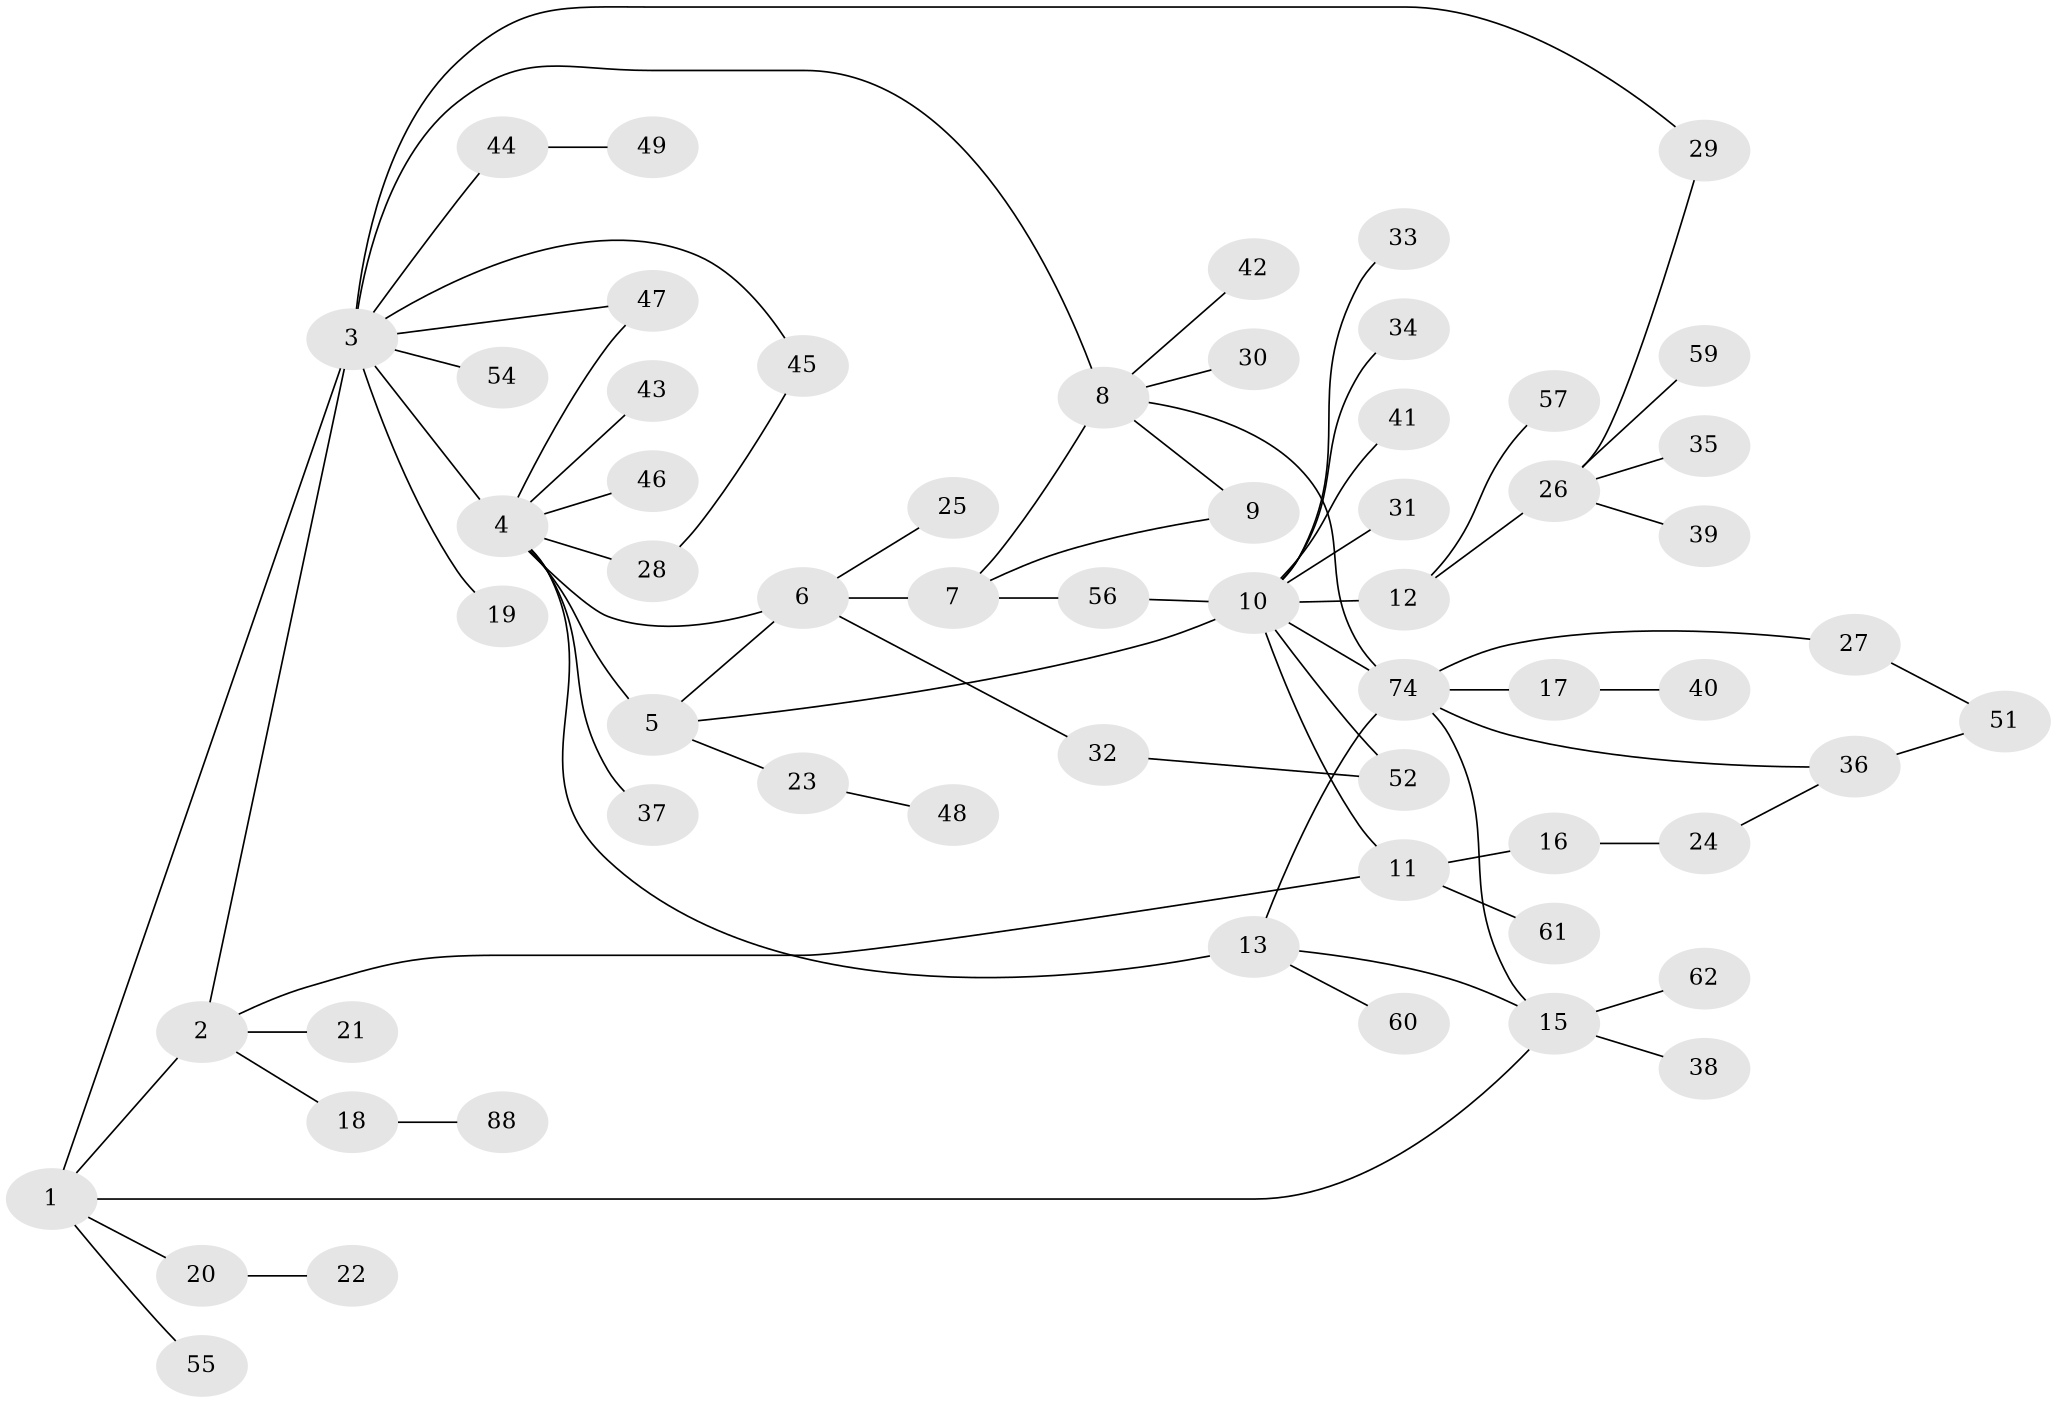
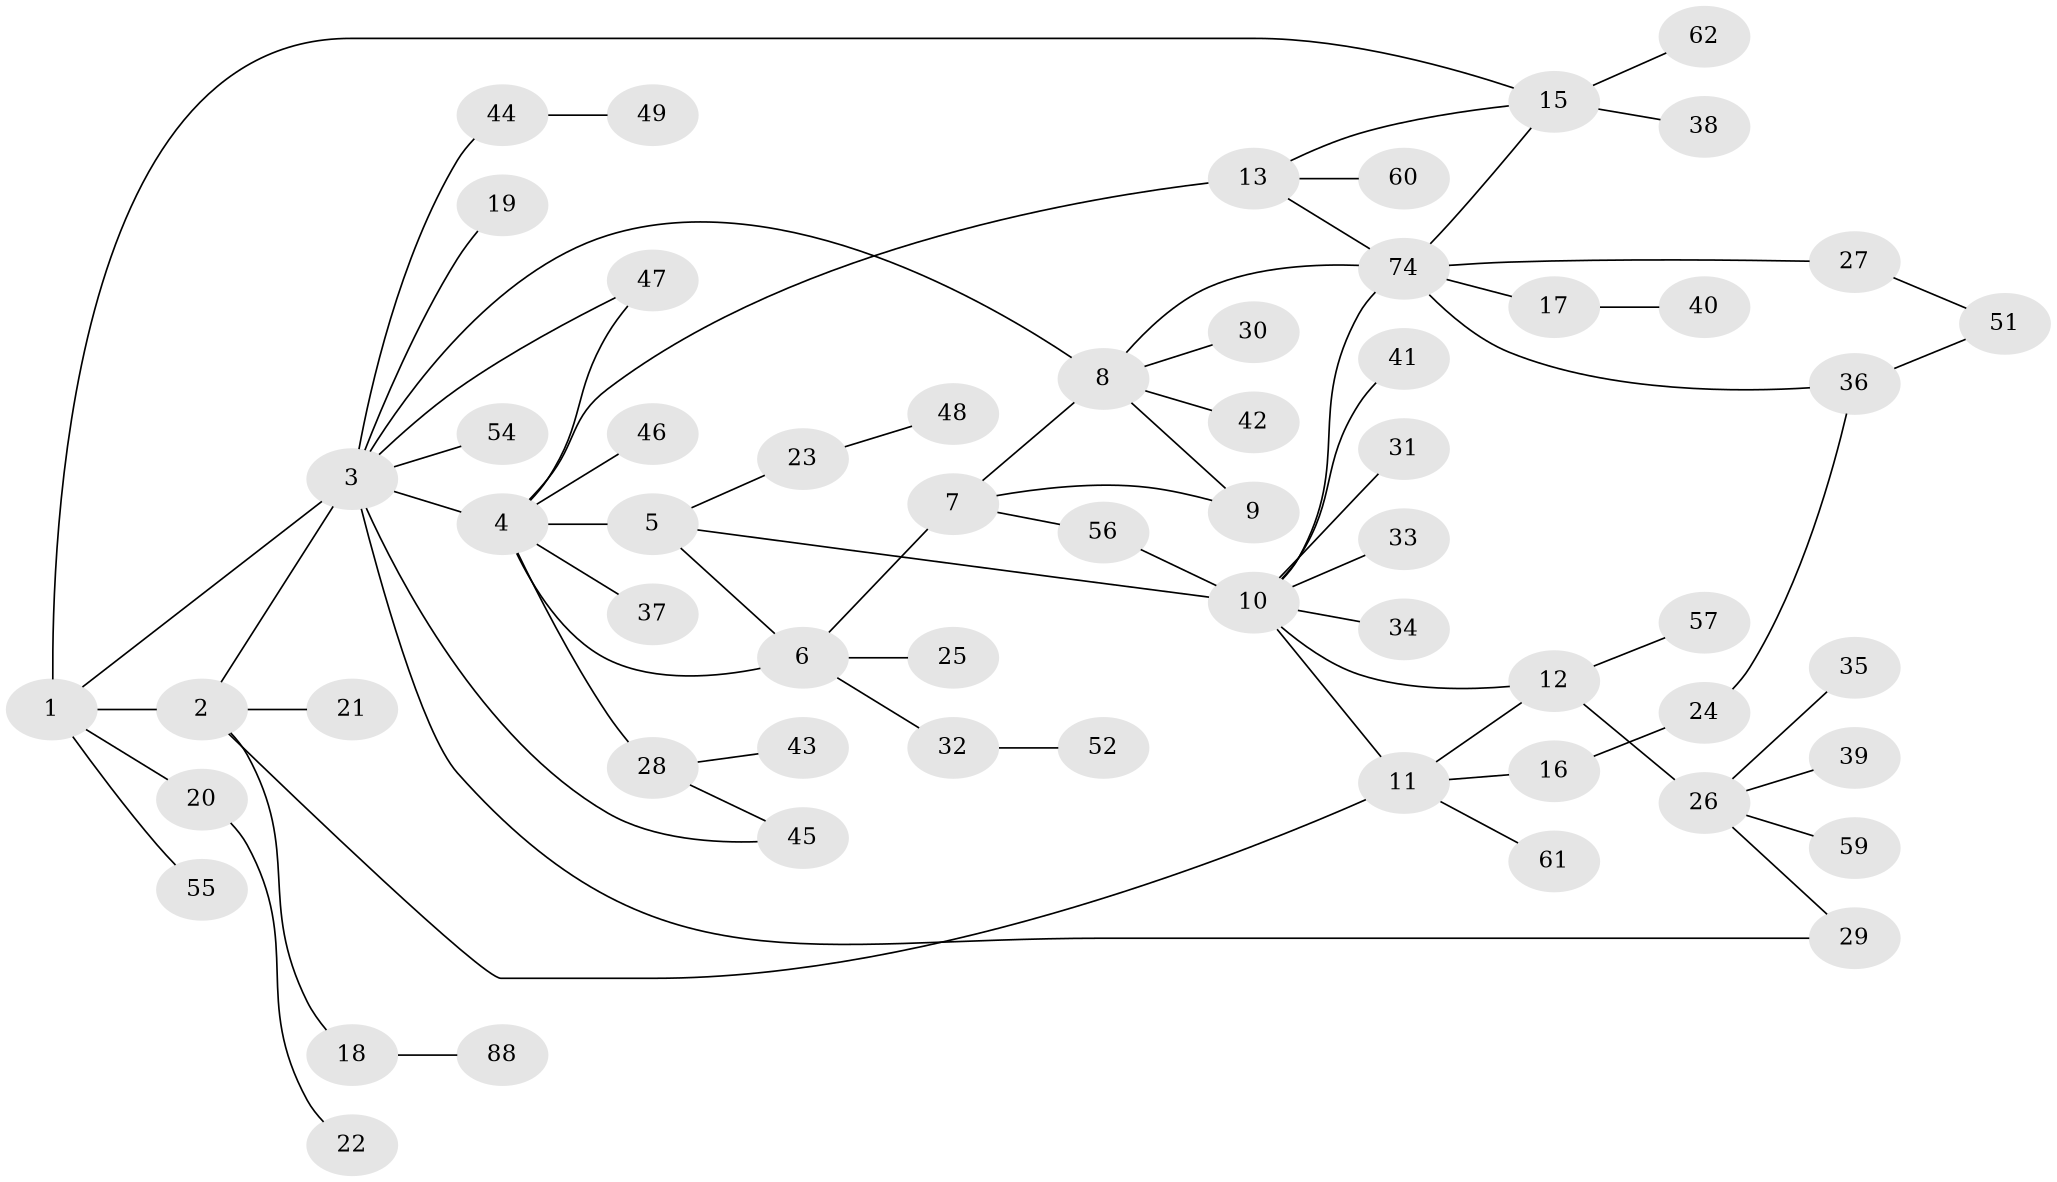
(578, 459) -> (728, 758)
(1325, 694) -> none
none -> (1479, 732)
